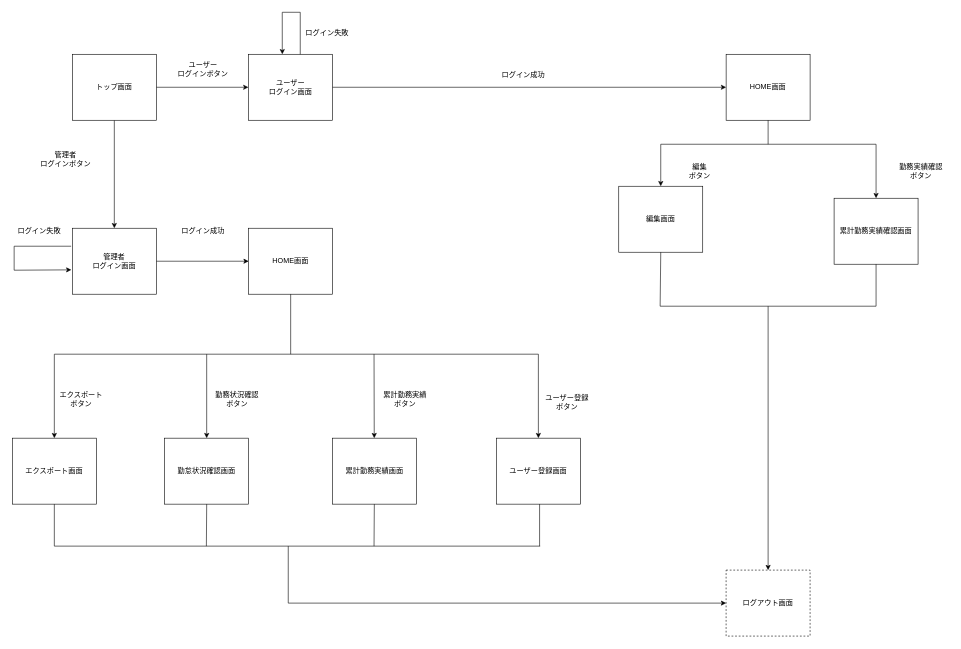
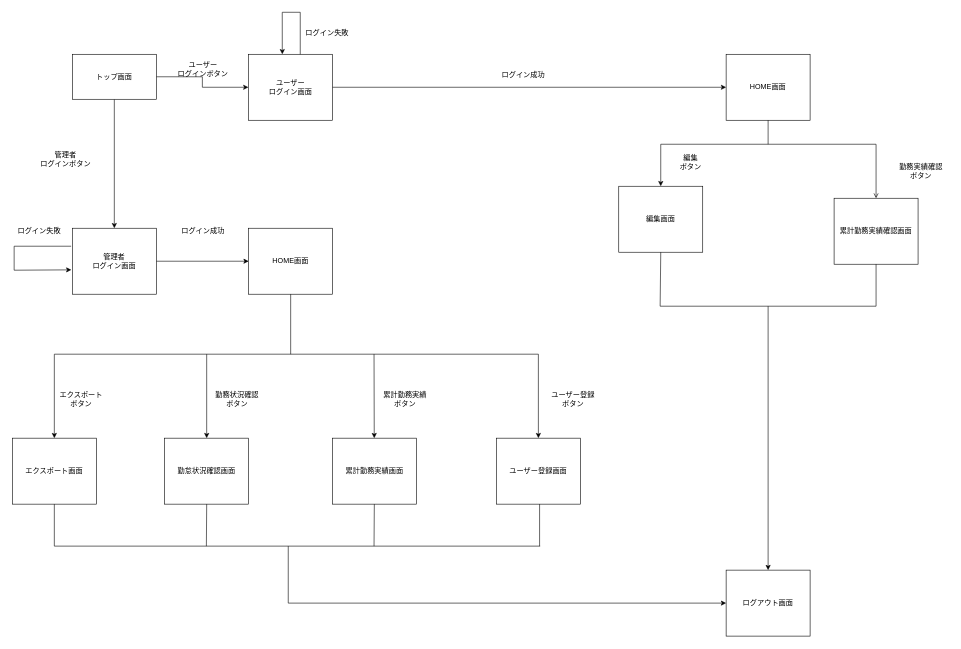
(114, 87) -> (114, 77)
(700, 171) -> (691, 162)
(876, 192) -> (876, 194)
(567, 402) -> (573, 399)
(768, 603) -> (768, 603)
